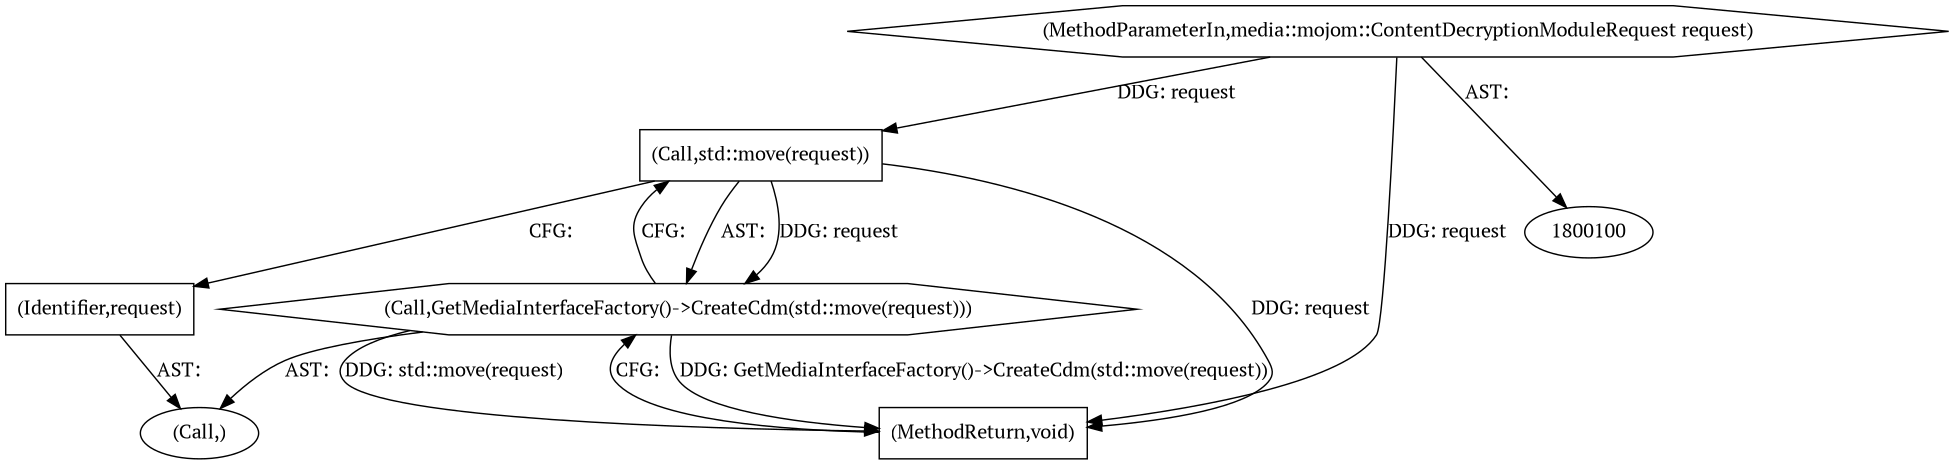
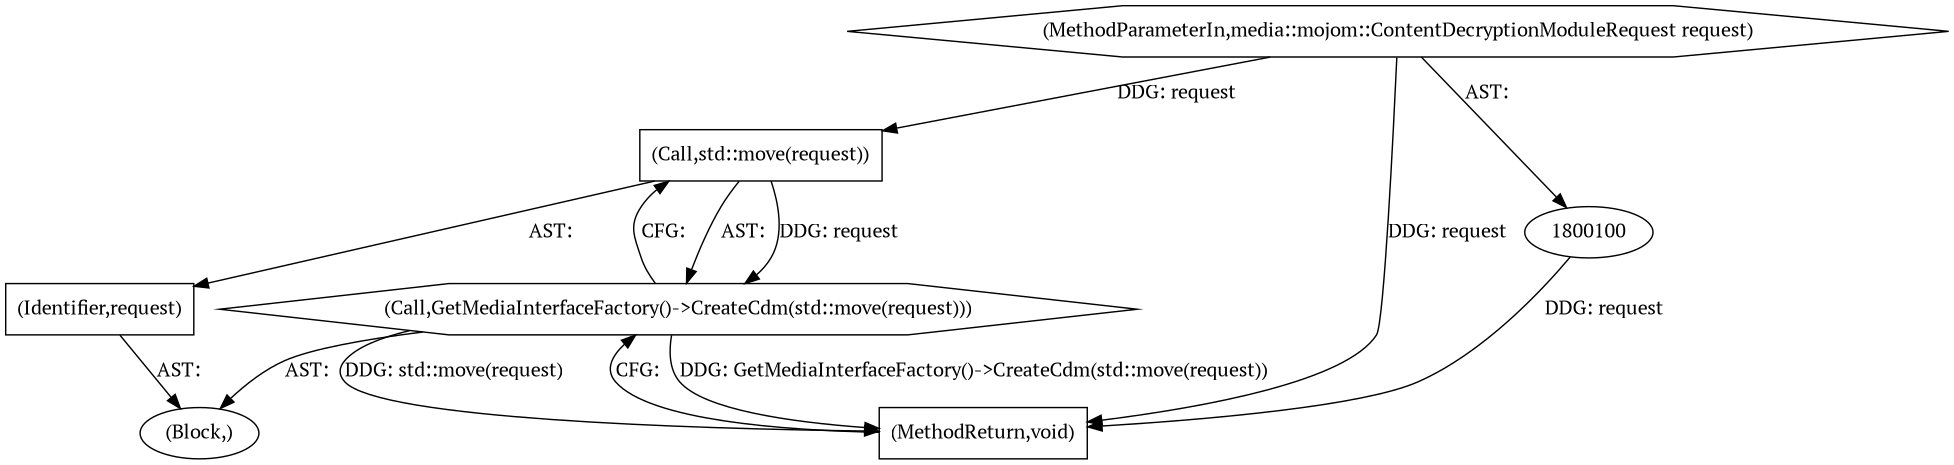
(554, 232) -> (554, 232)
(1185, 268) -> (1360, 398)
(199, 433) -> (199, 433)
